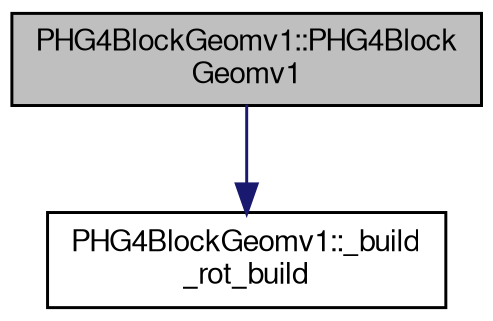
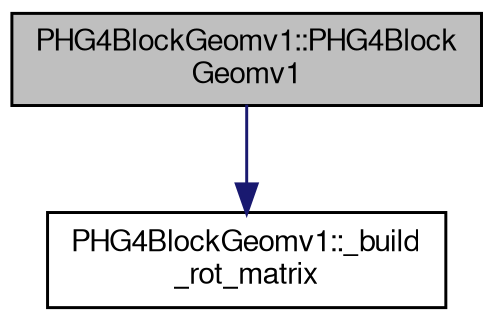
(247, 260) -> (247, 260)
